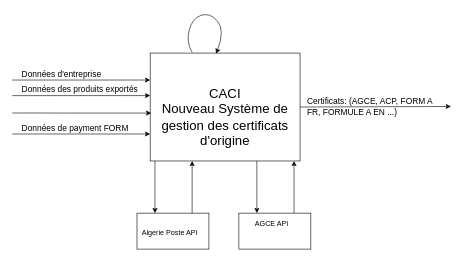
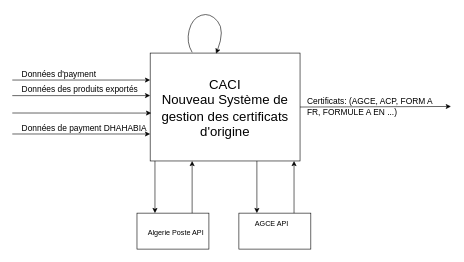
(65, 74) -> (60, 74)
(225, 117) -> (225, 108)
(73, 128) -> (82, 128)
(170, 231) -> (176, 231)
